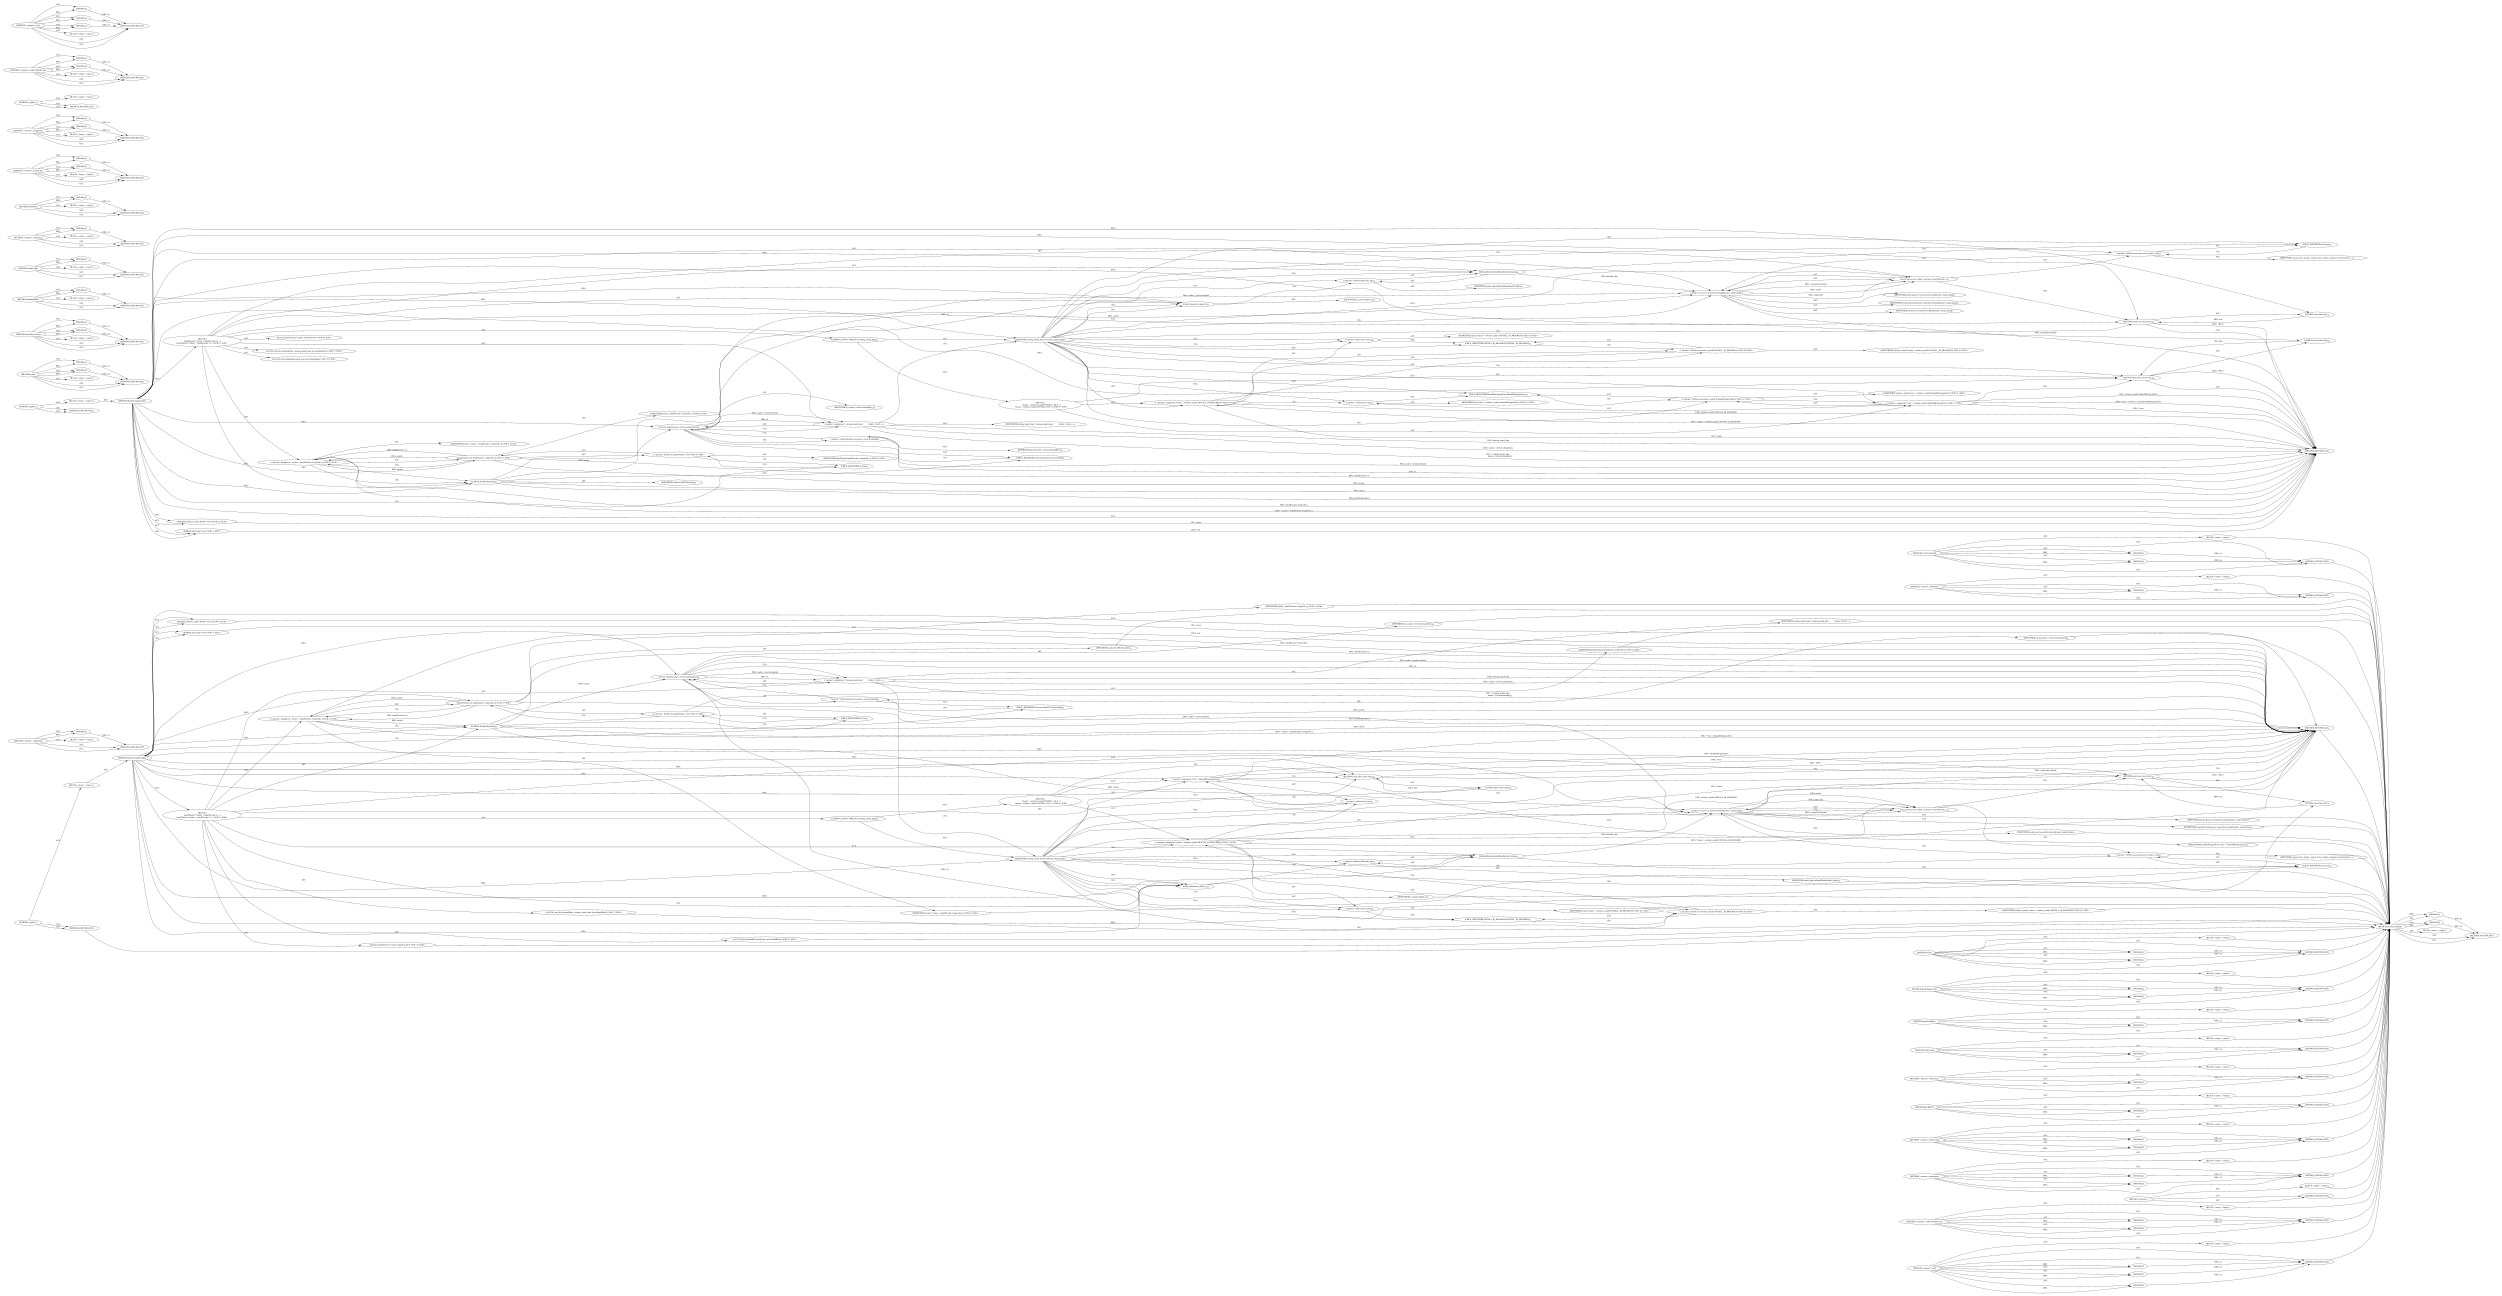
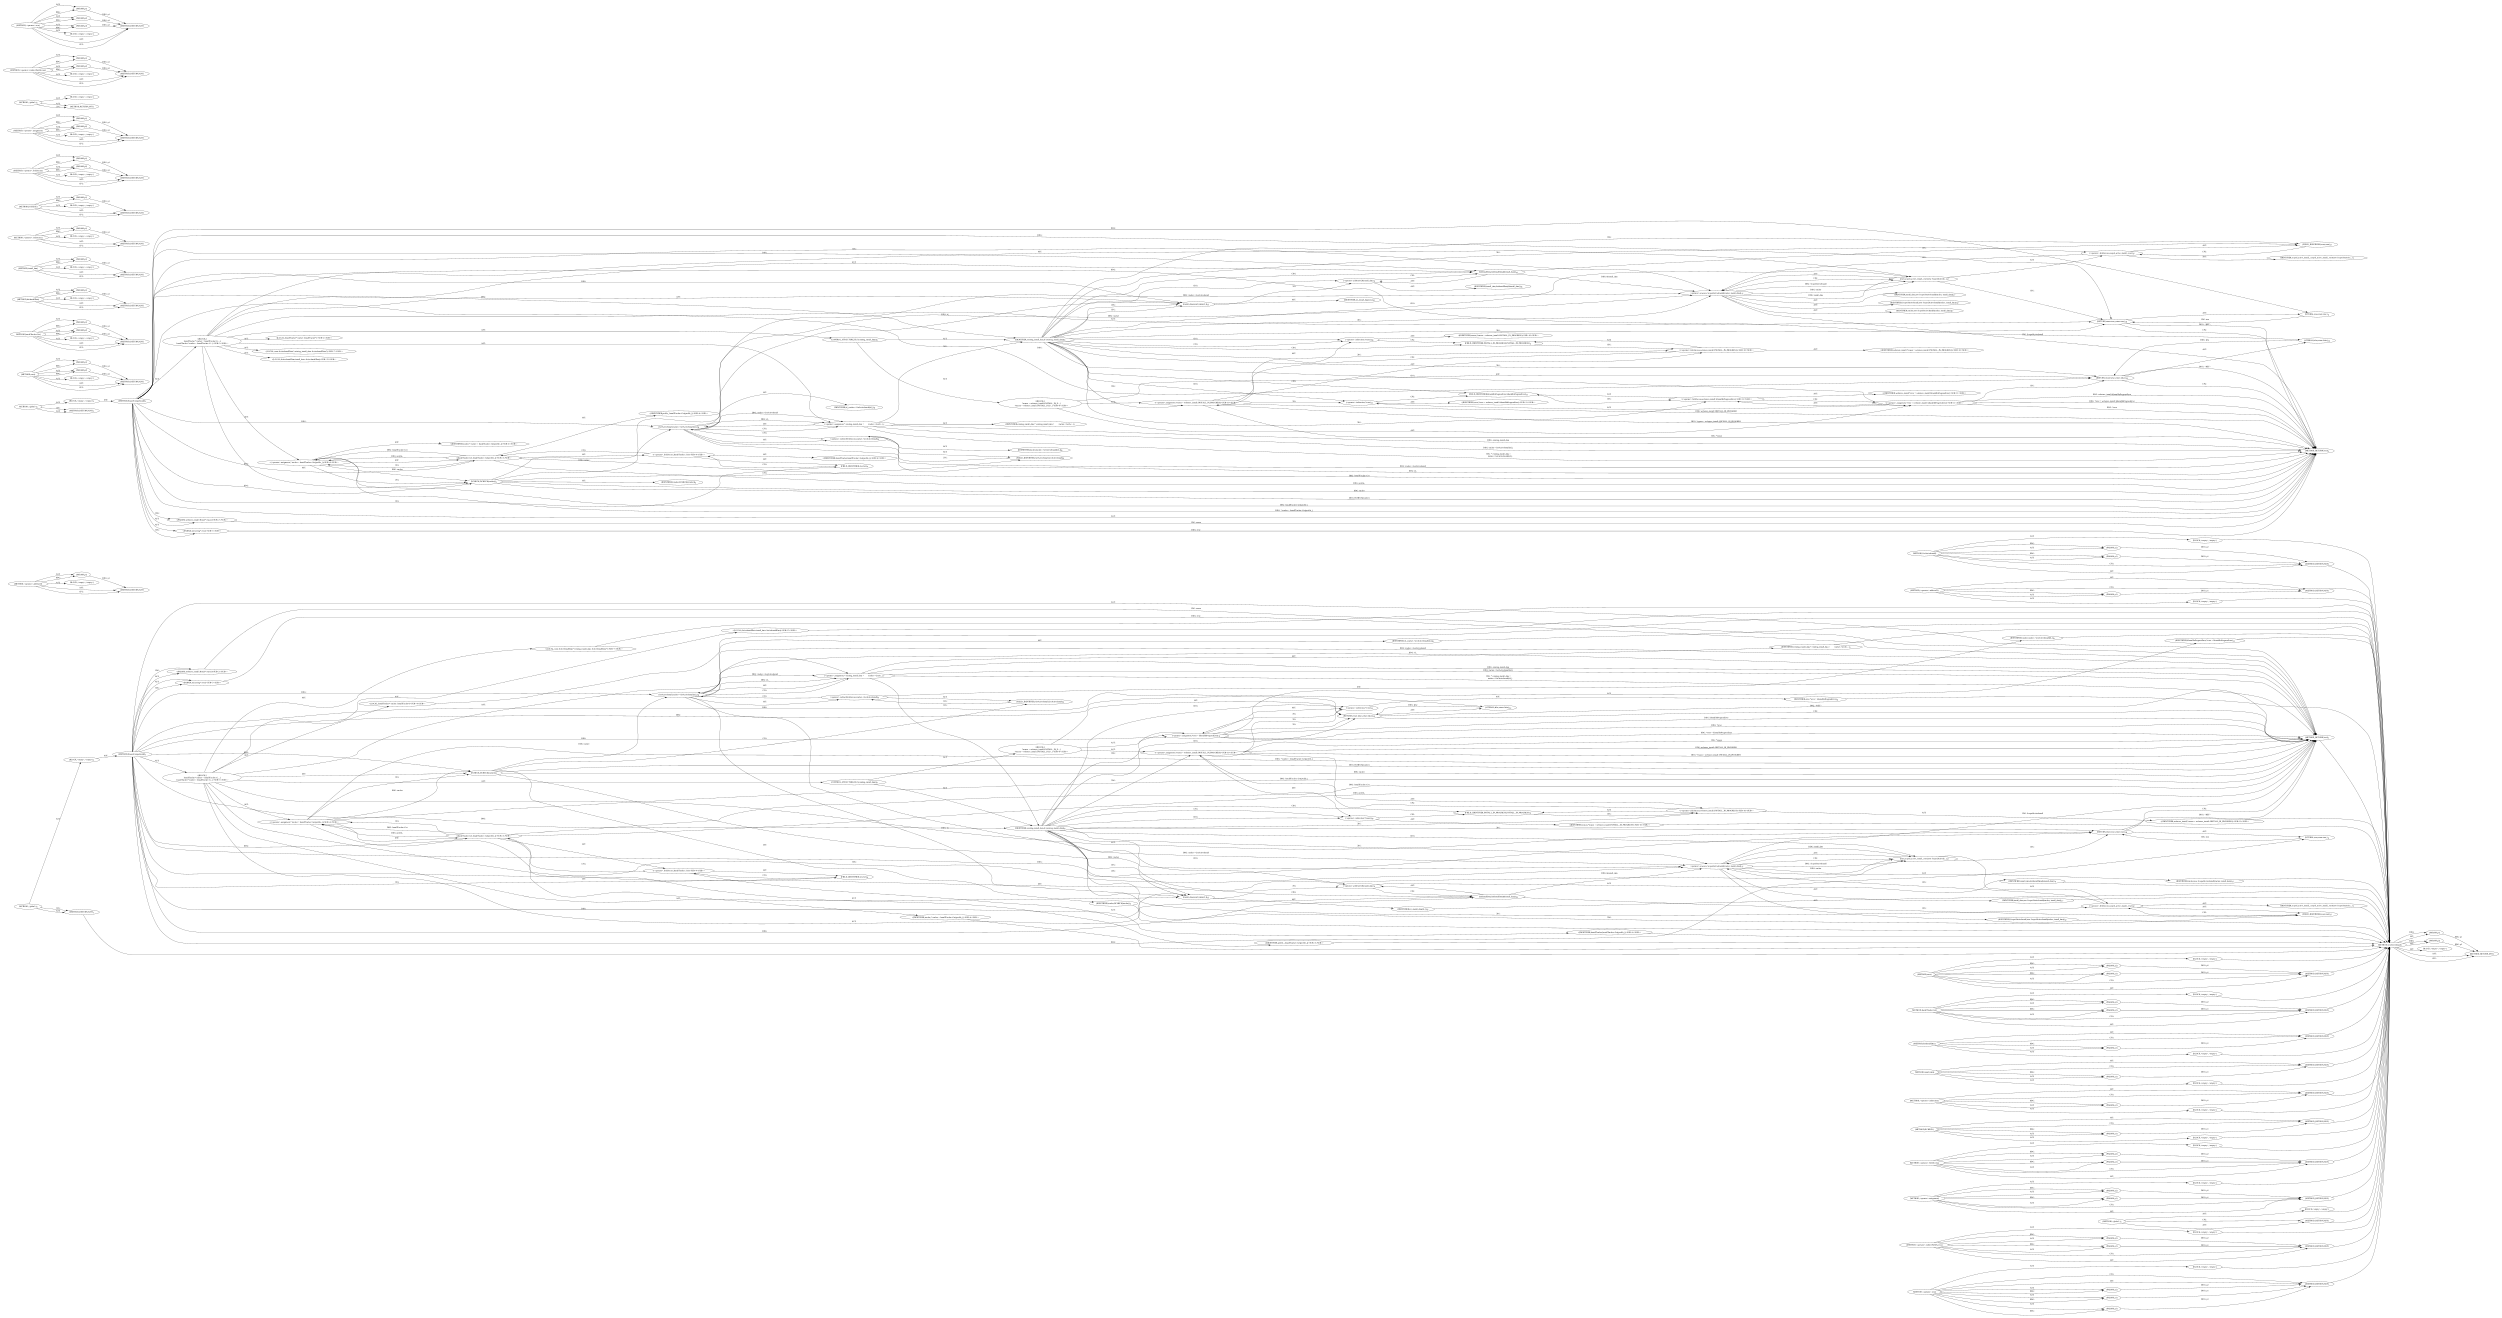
none -> (1816, 699)
